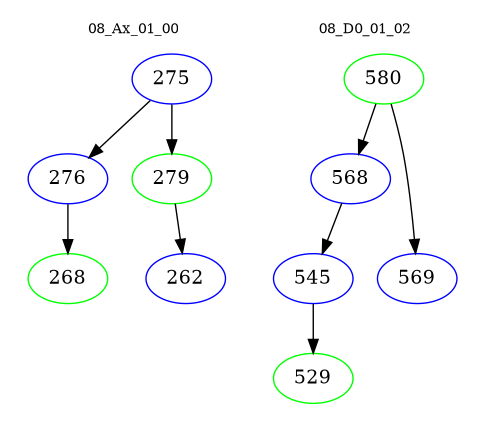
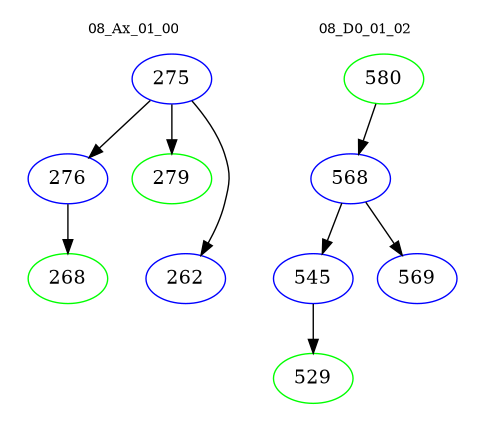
(406, 171) -> (380, 223)
(178, 221) -> (228, 169)
